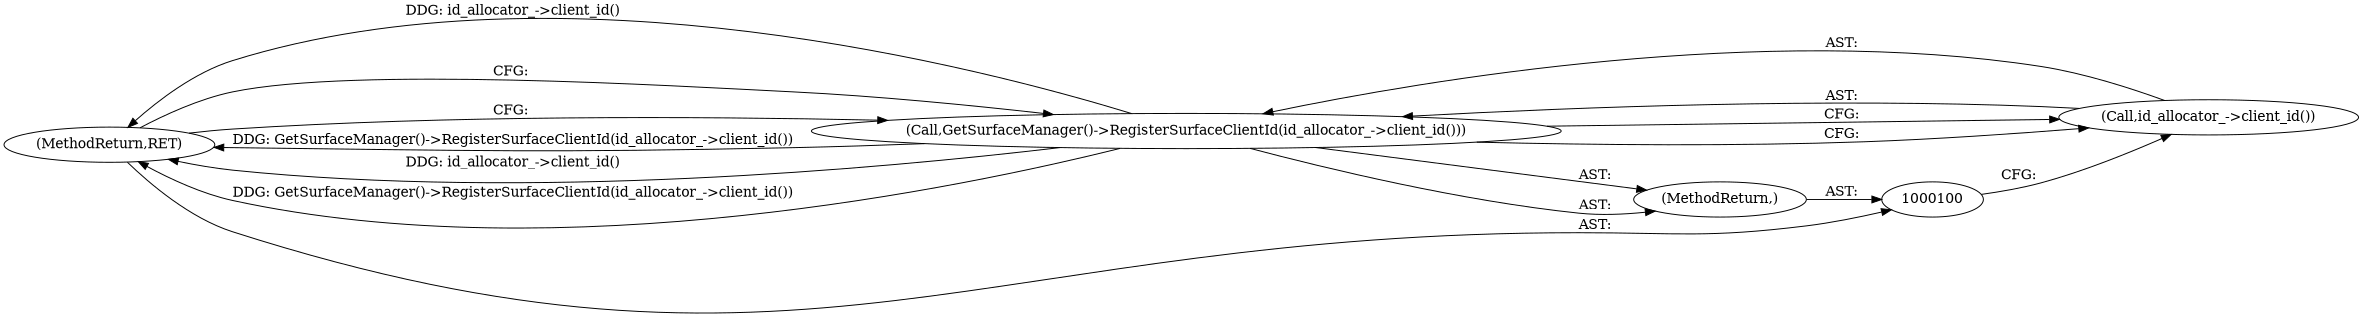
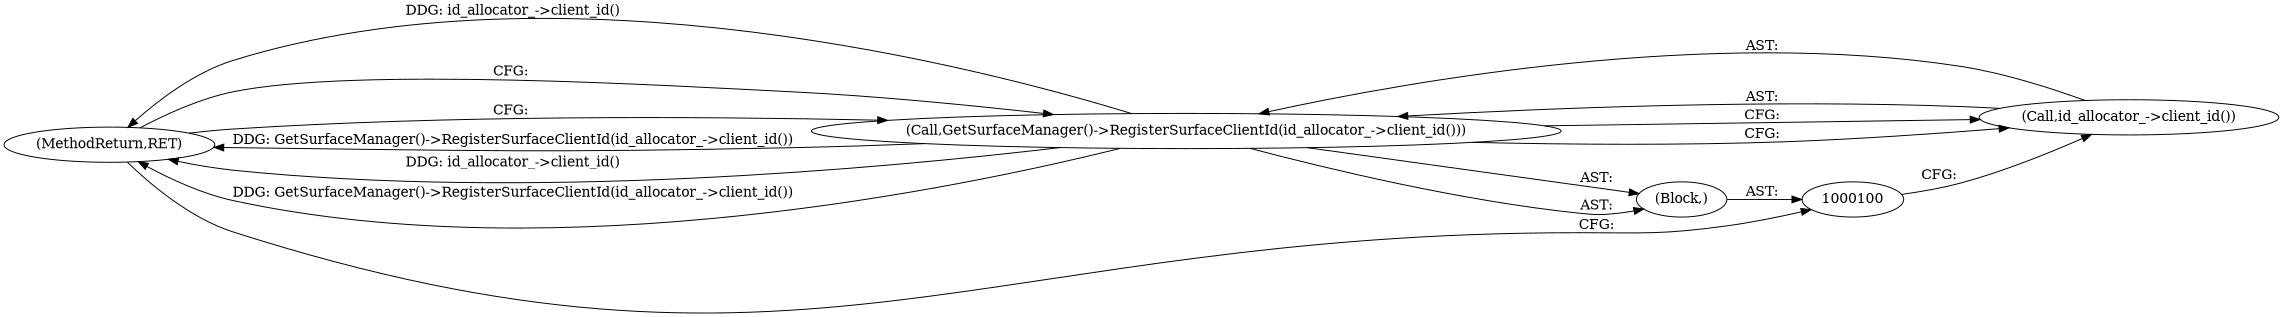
(1720, 199) -> (1682, 199)
(1597, 225) -> (1599, 225)
